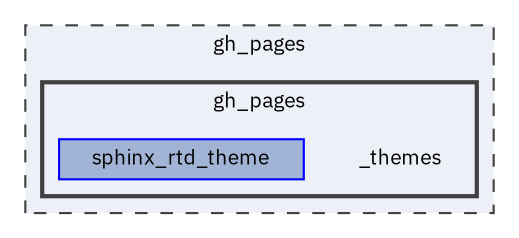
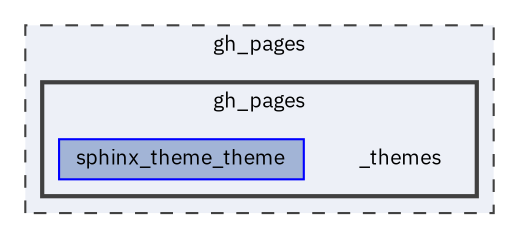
(181, 159) -> (181, 159)
